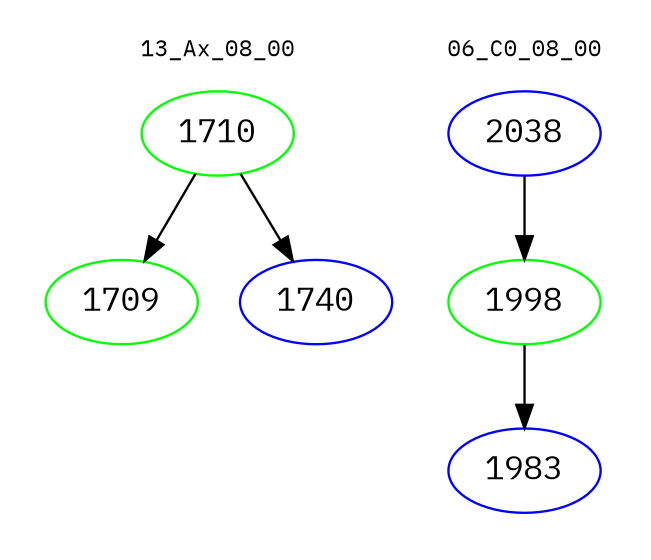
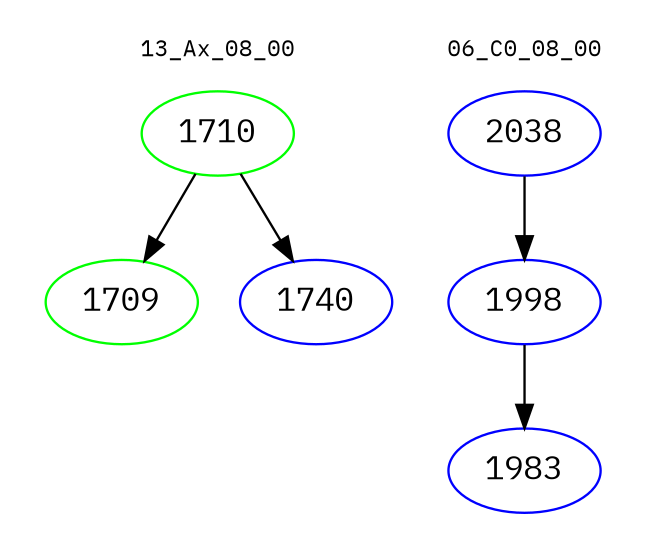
(525, 302) -> (525, 302)
